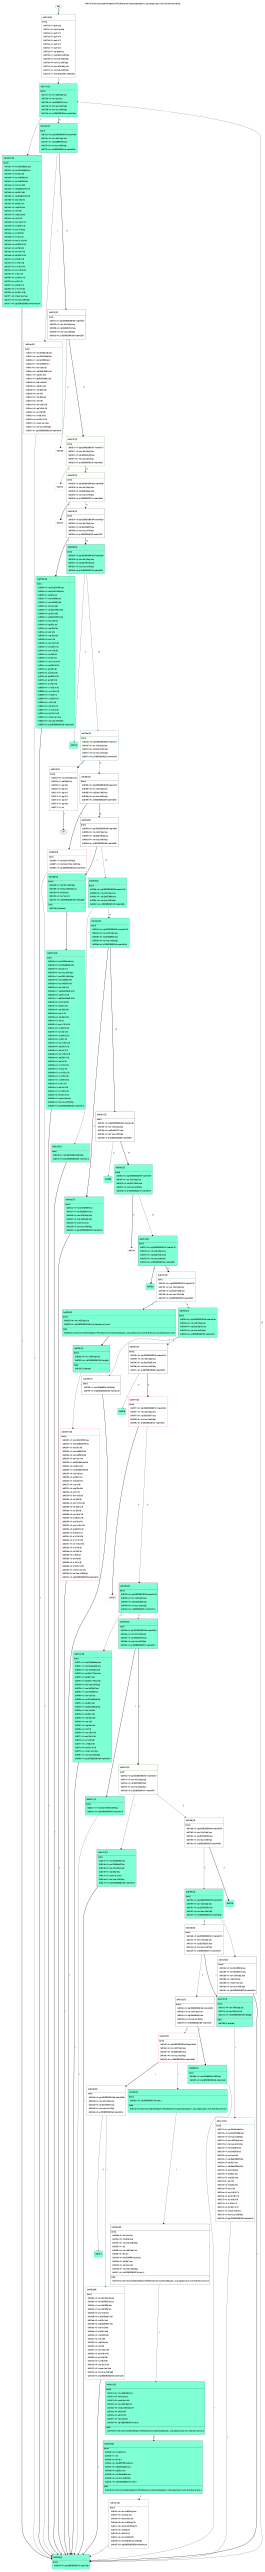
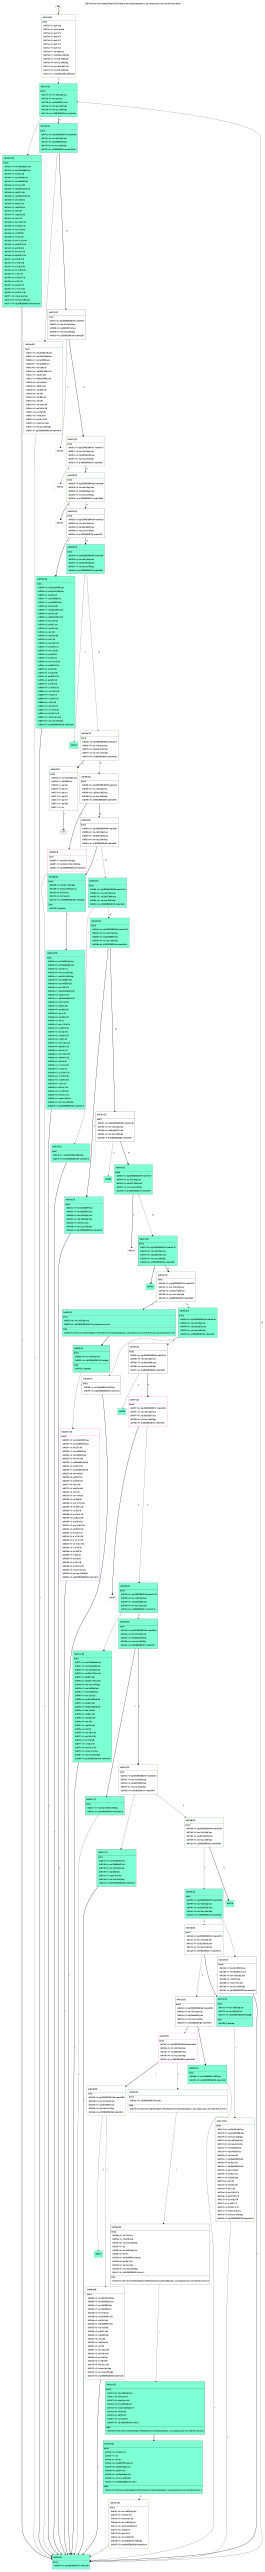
(178, 2101) -> (178, 2101)
